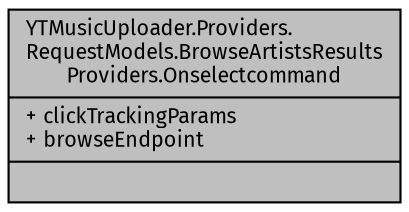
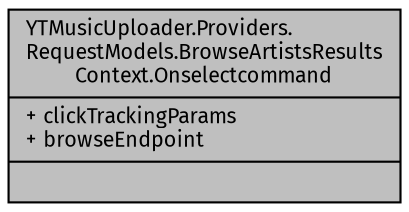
(205, 76) -> (205, 76)
